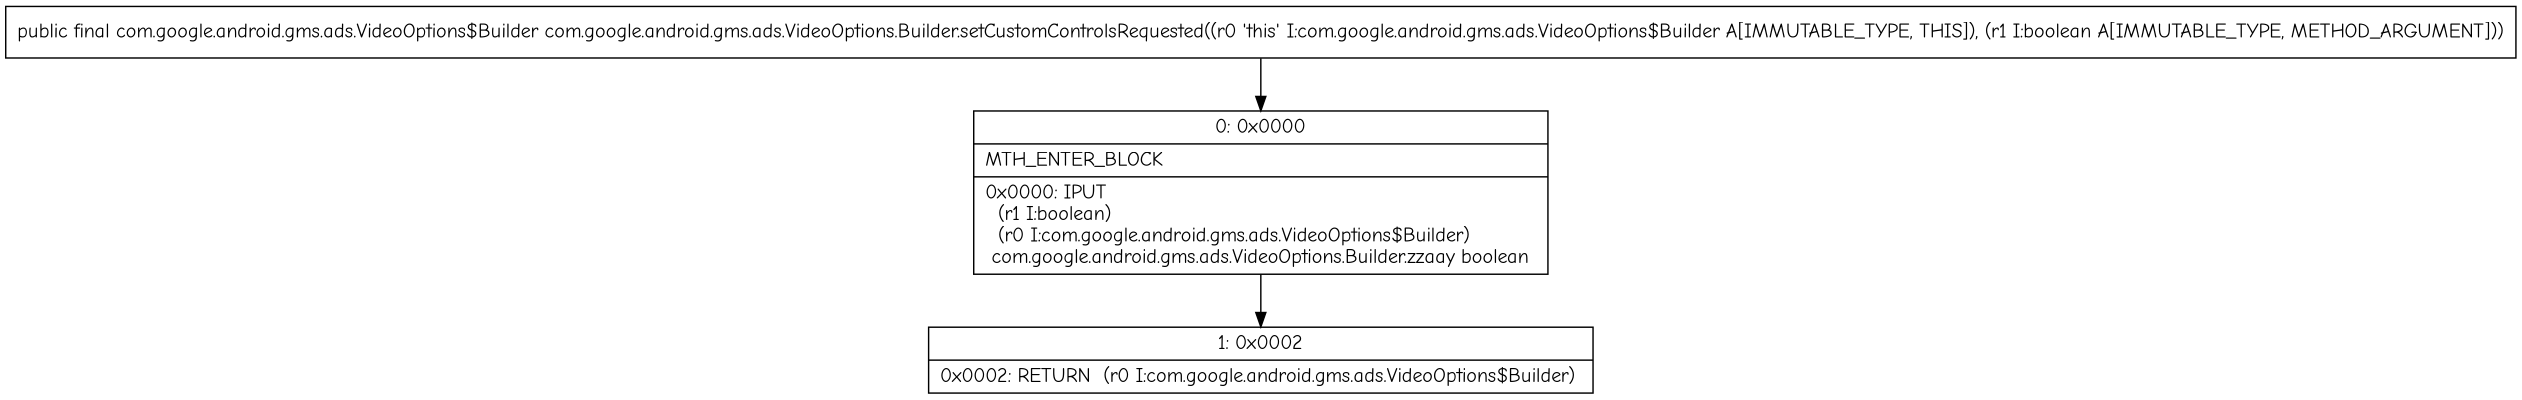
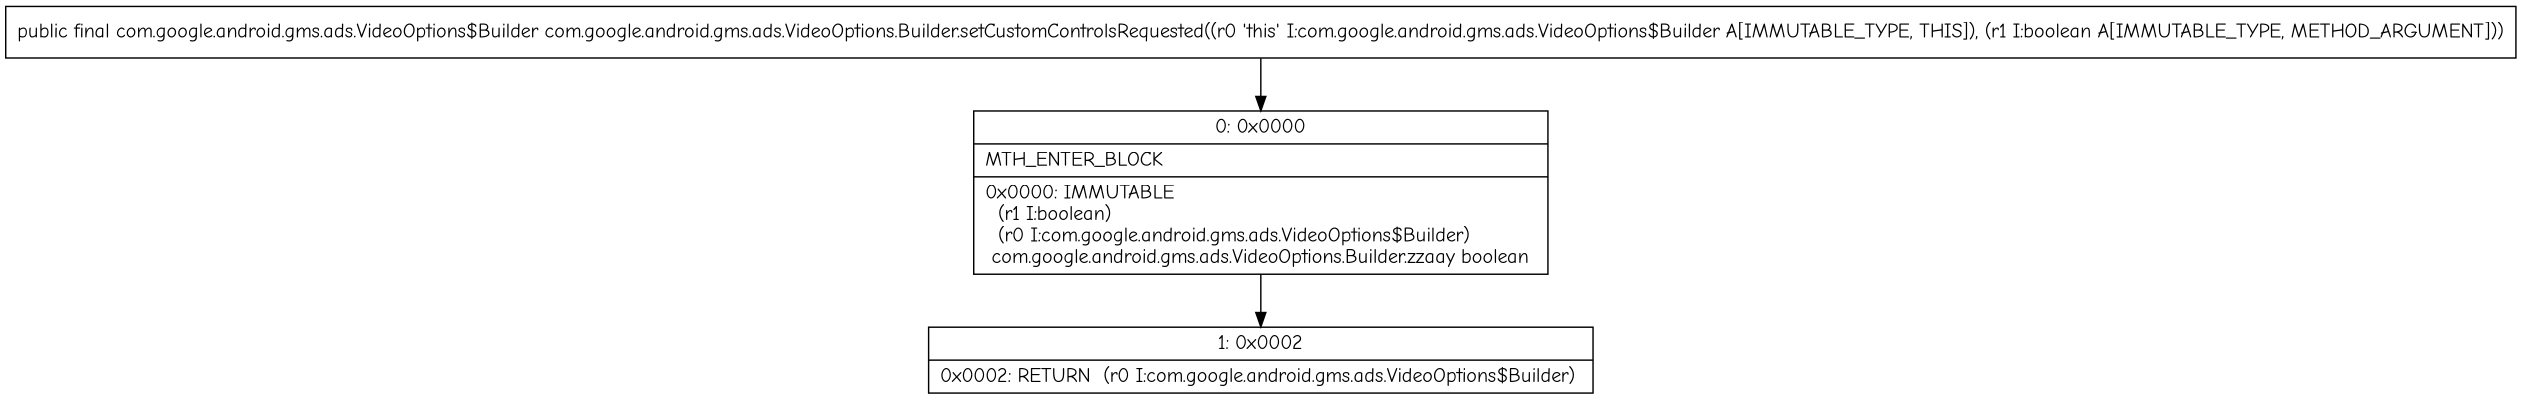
(1052, 193) -> (1087, 193)
